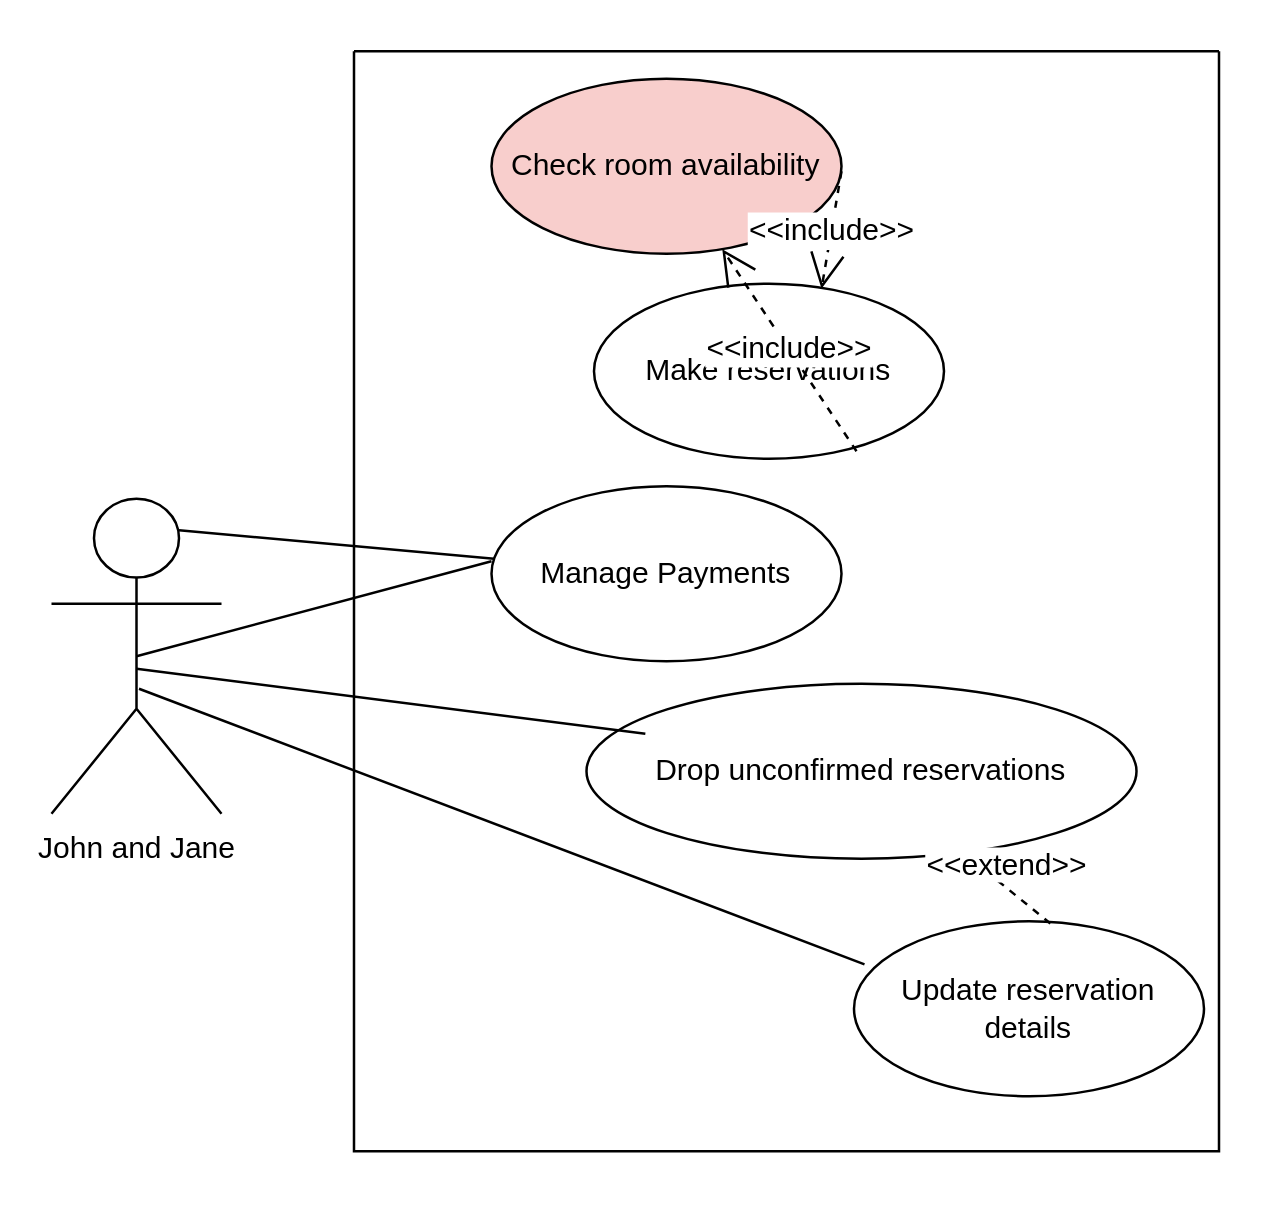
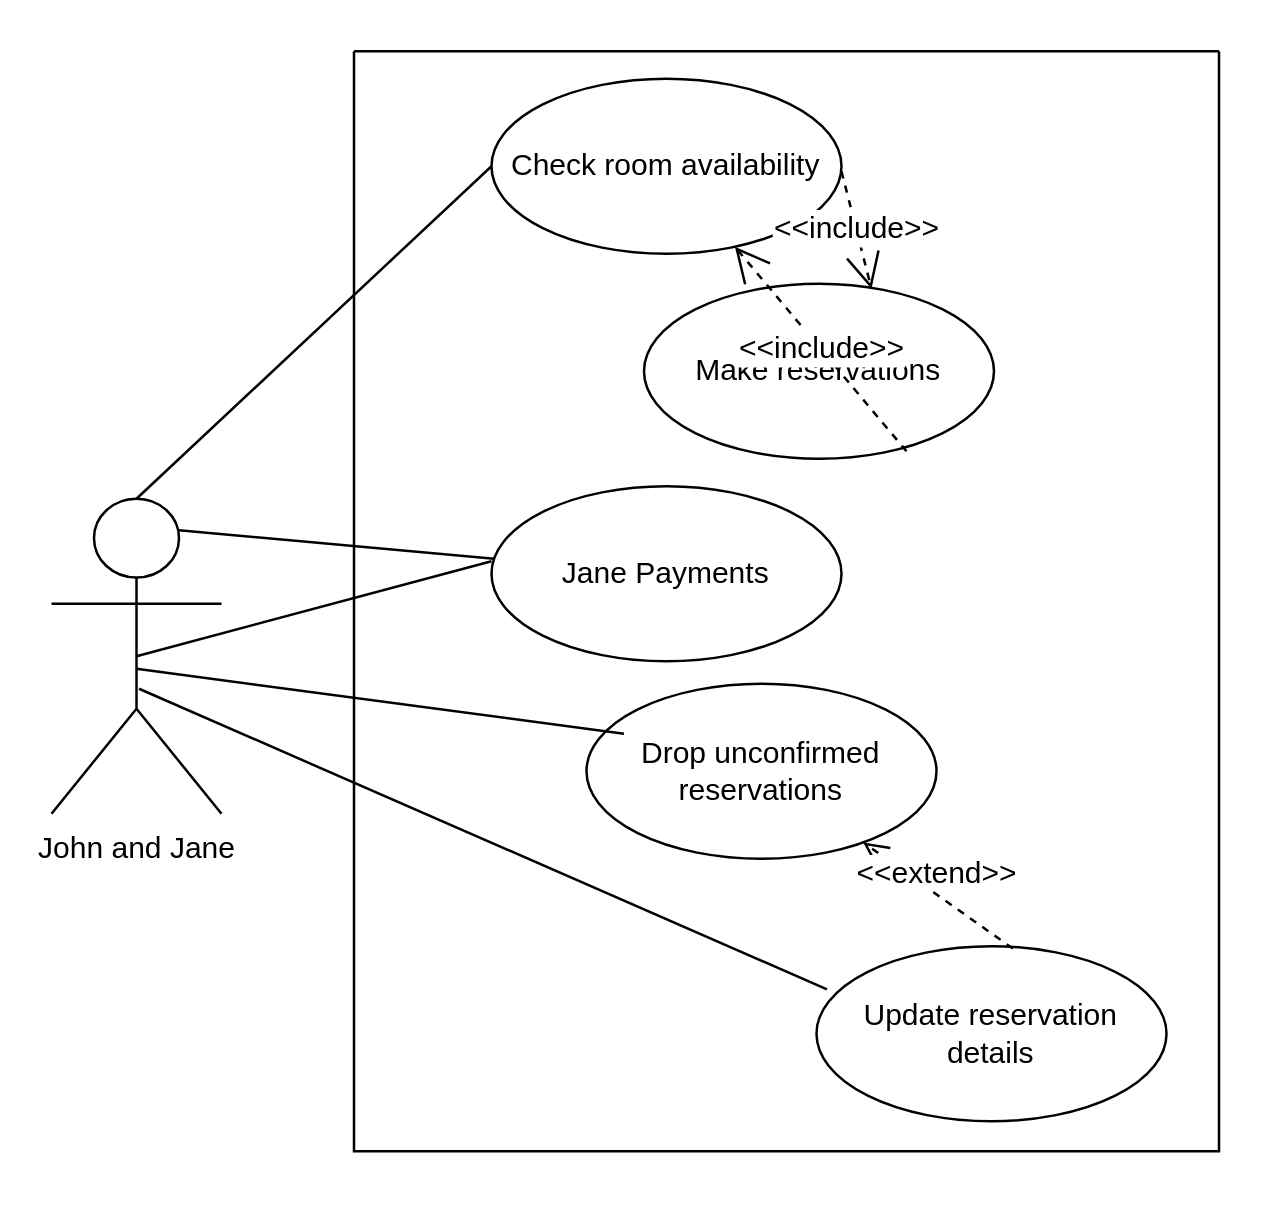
(666, 166) -> (666, 166)
(769, 371) -> (819, 371)
none -> (243, 398)
(666, 574) -> (666, 574)
(861, 771) -> (761, 771)
(1029, 1009) -> (991, 1034)
